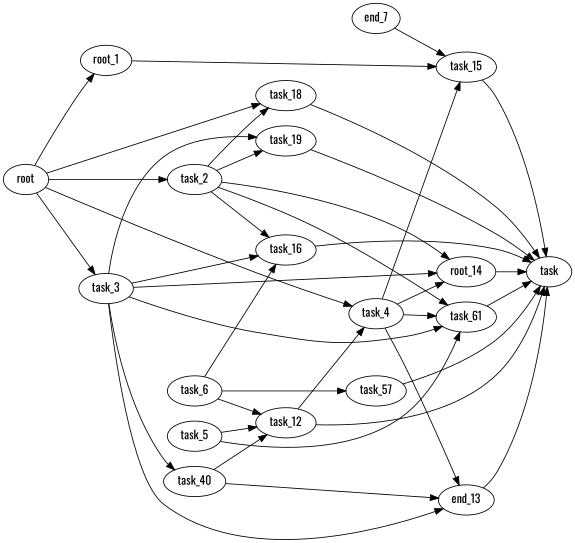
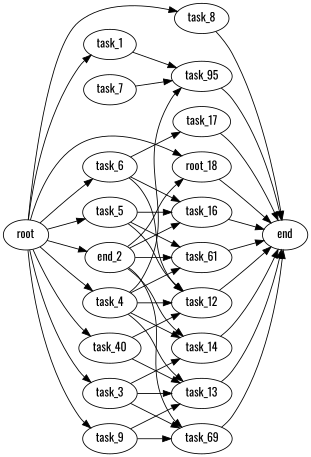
none -> (202, 18)
(376, 18) -> (110, 90)
(106, 60) -> (110, 44)
(466, 67) -> (202, 76)
(286, 96) -> (202, 167)
(286, 141) -> (202, 439)
(195, 180) -> (110, 258)
none -> (63, 203)
none -> (62, 225)
(191, 270) -> (146, 212)
(466, 272) -> (202, 348)
(549, 272) -> (285, 235)
(280, 336) -> none
(328, 371) -> (146, 303)
(129, 388) -> (55, 292)
(376, 391) -> (202, 122)
none -> (110, 439)
(466, 500) -> (202, 393)
